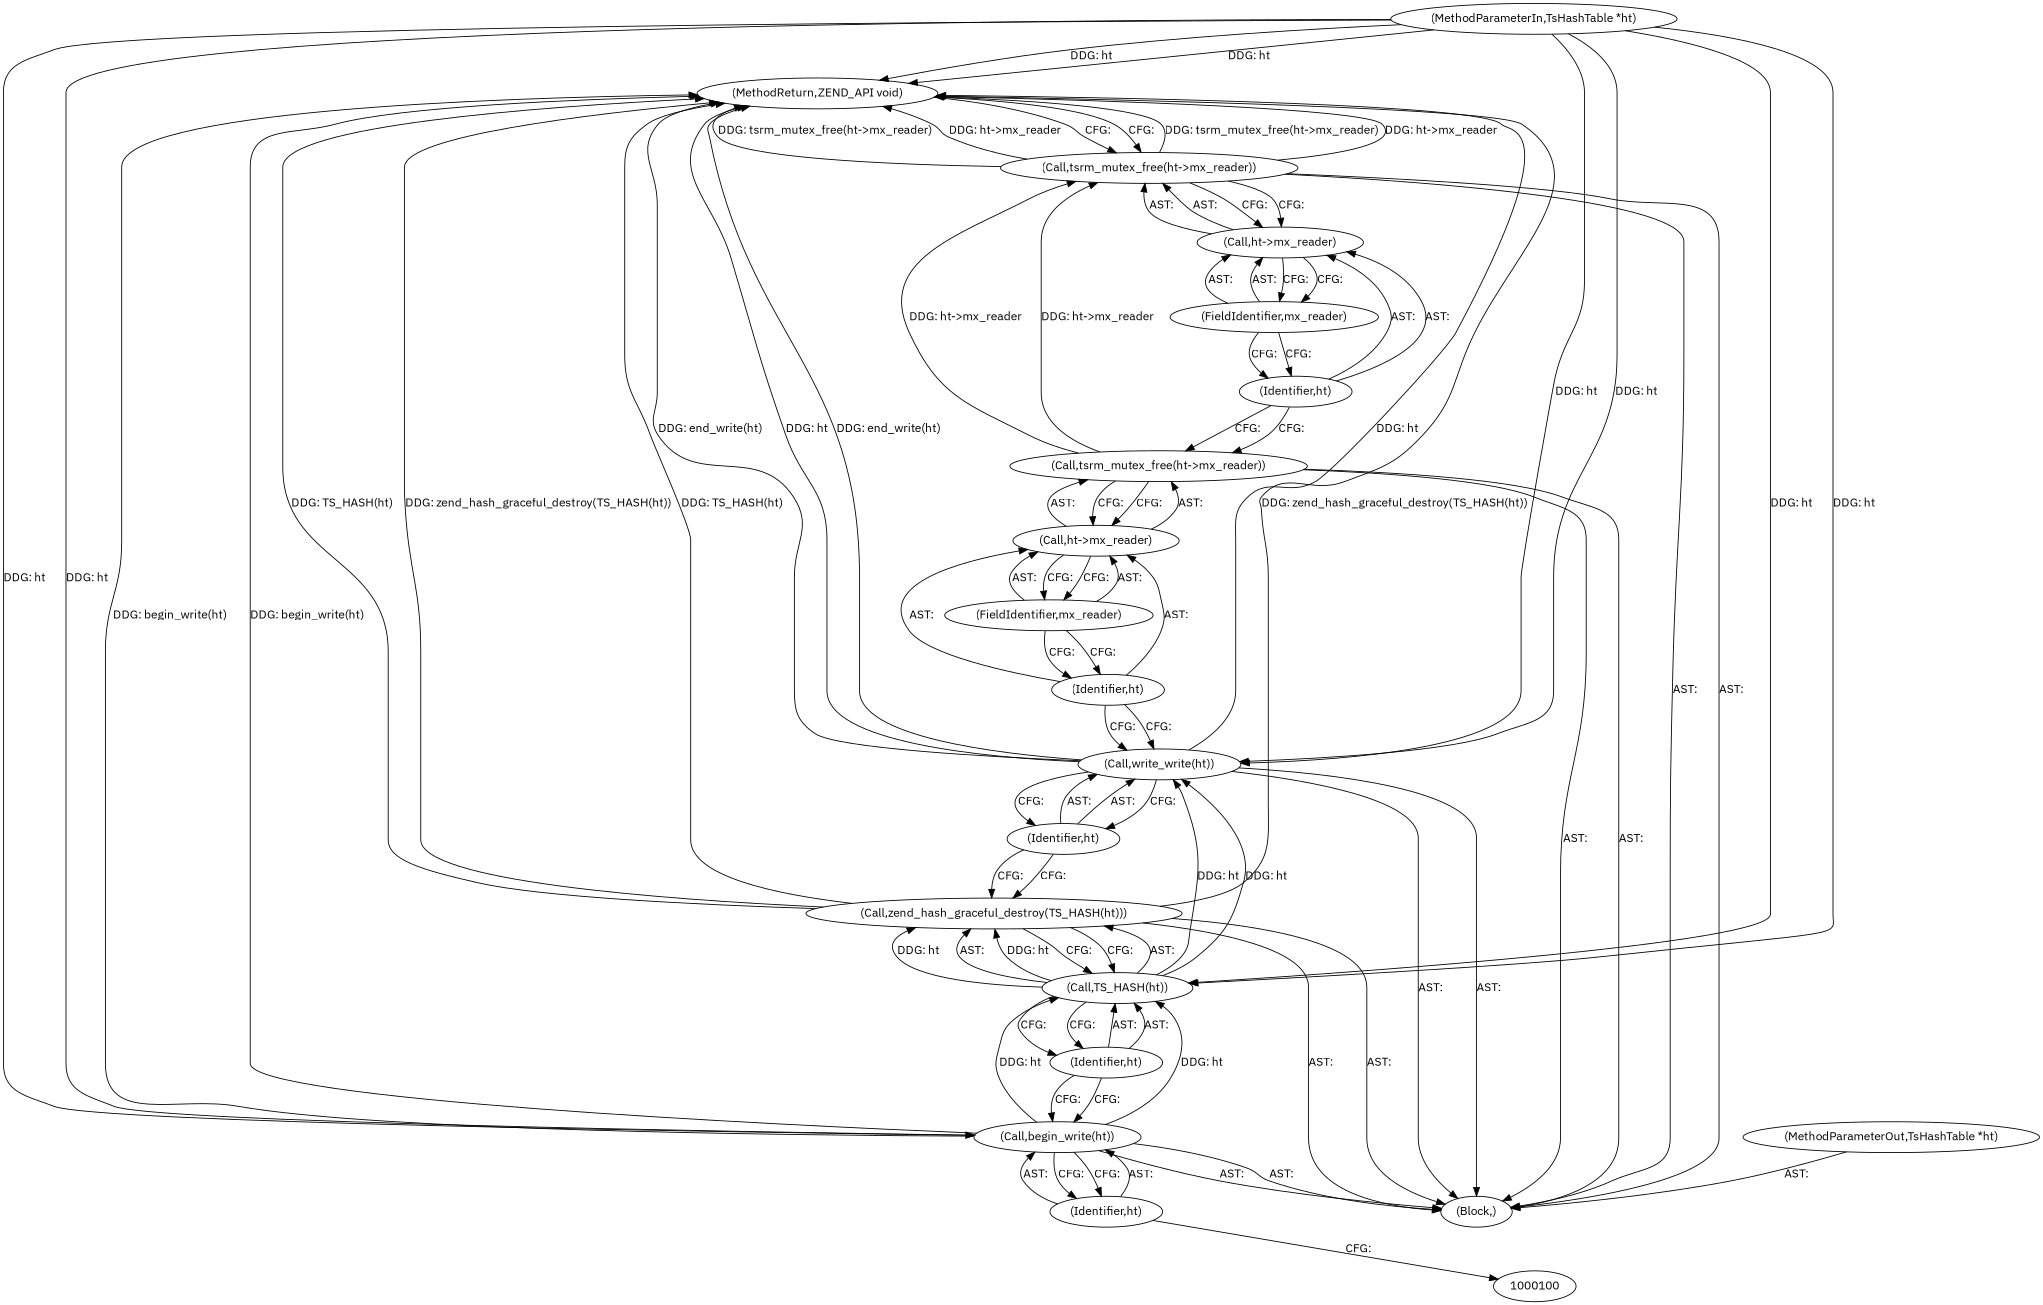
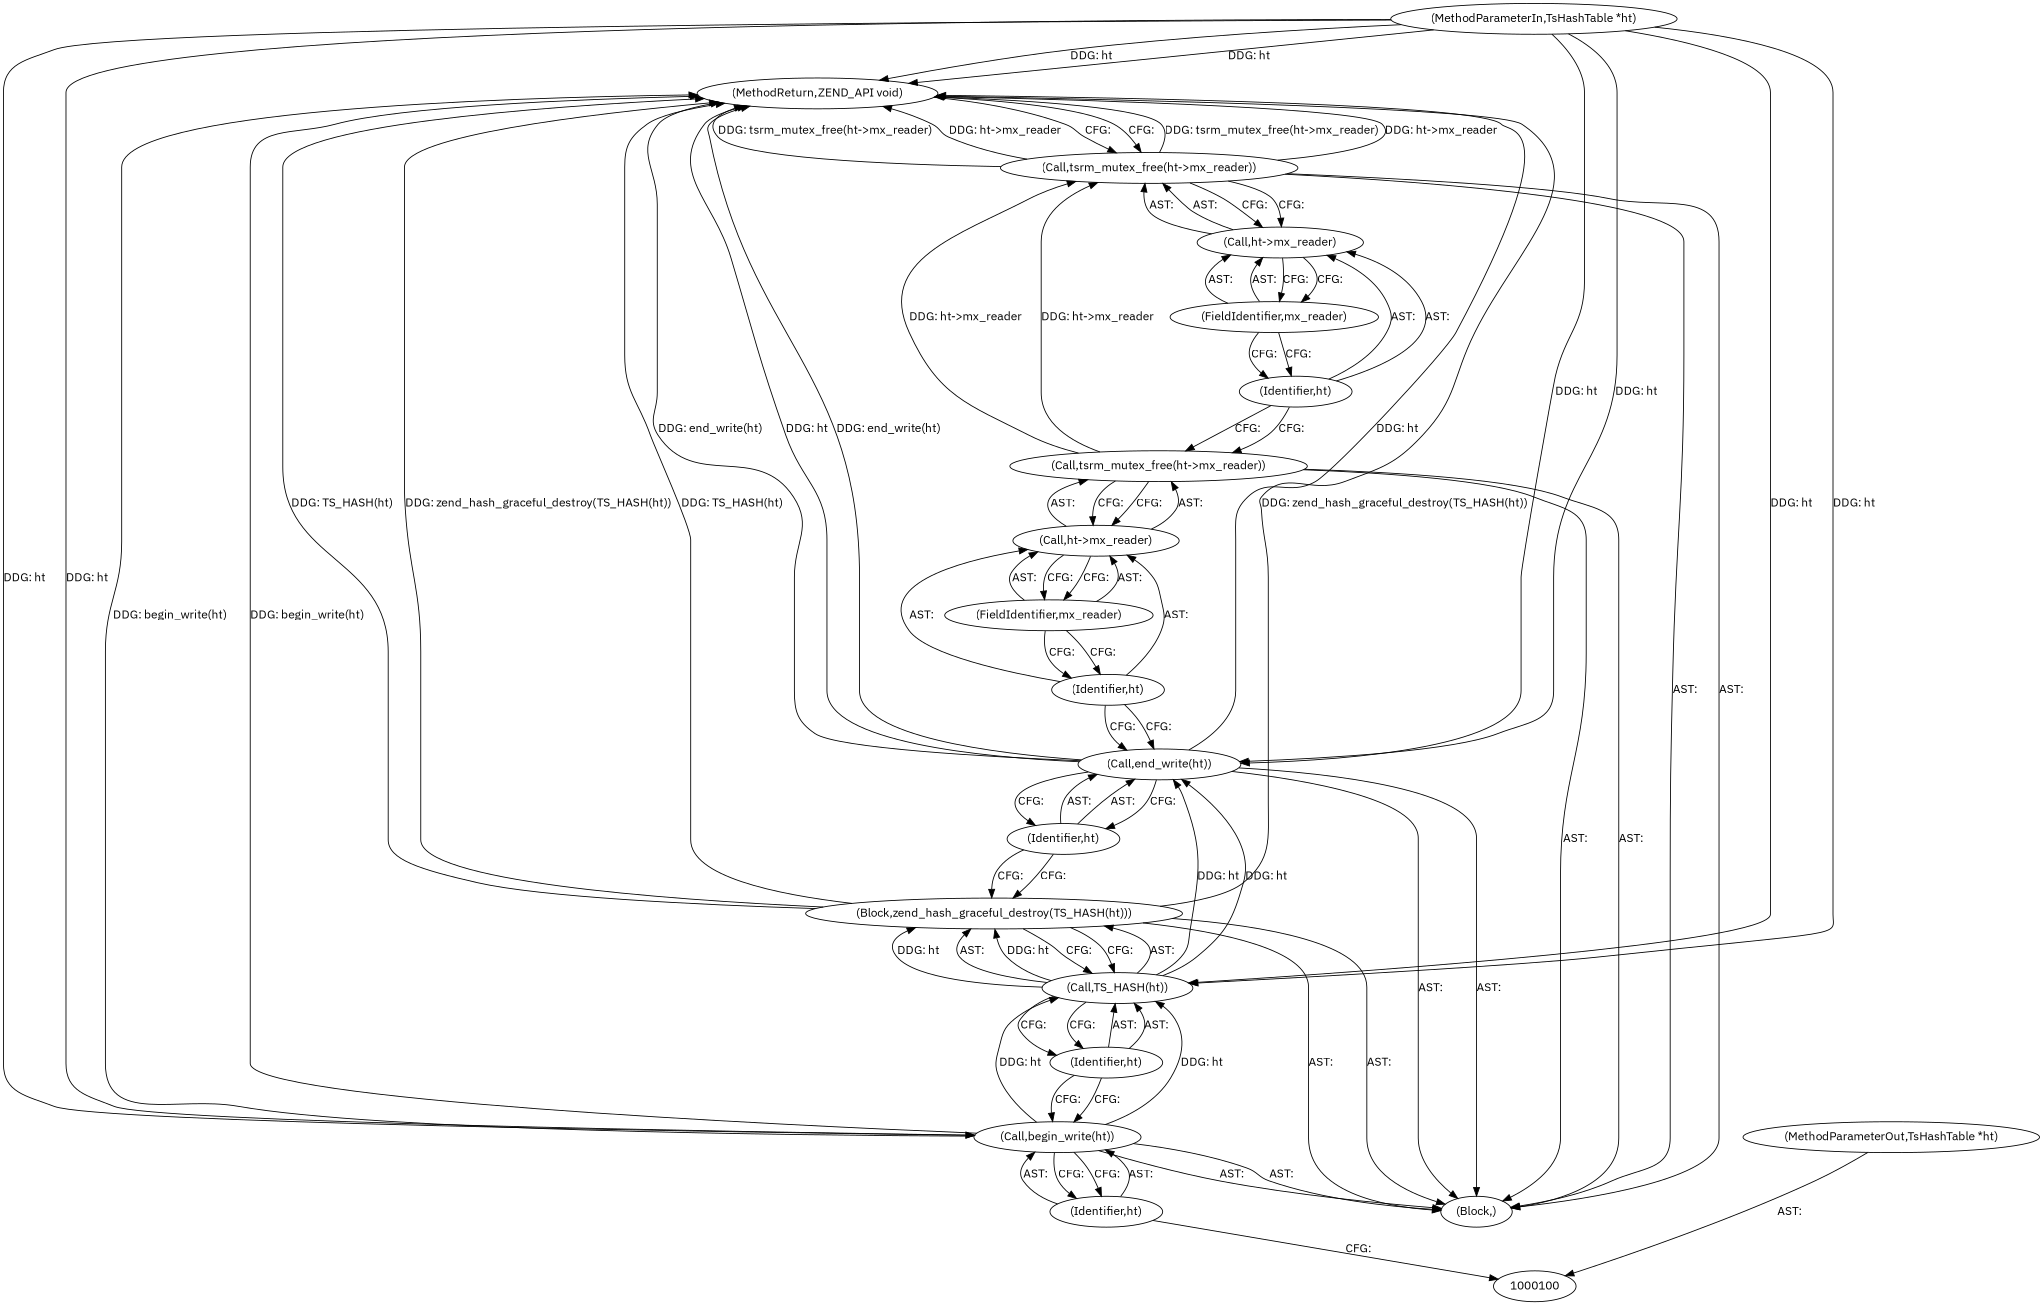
(1159, 764) -> (1159, 764)
(994, 914) -> (994, 914)
(1685, 1189) -> (1724, 1220)
